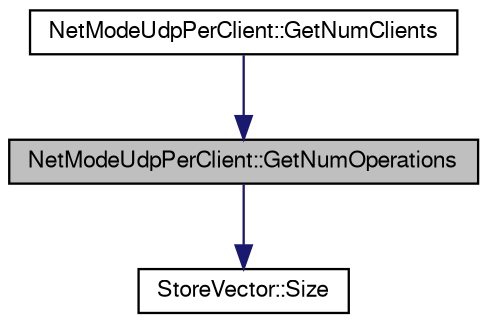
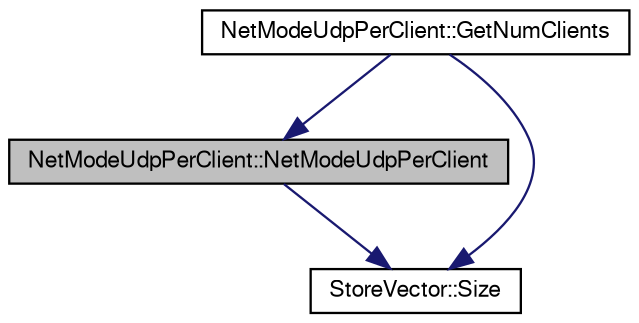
none -> (532, 150)
(244, 162) -> (259, 162)
